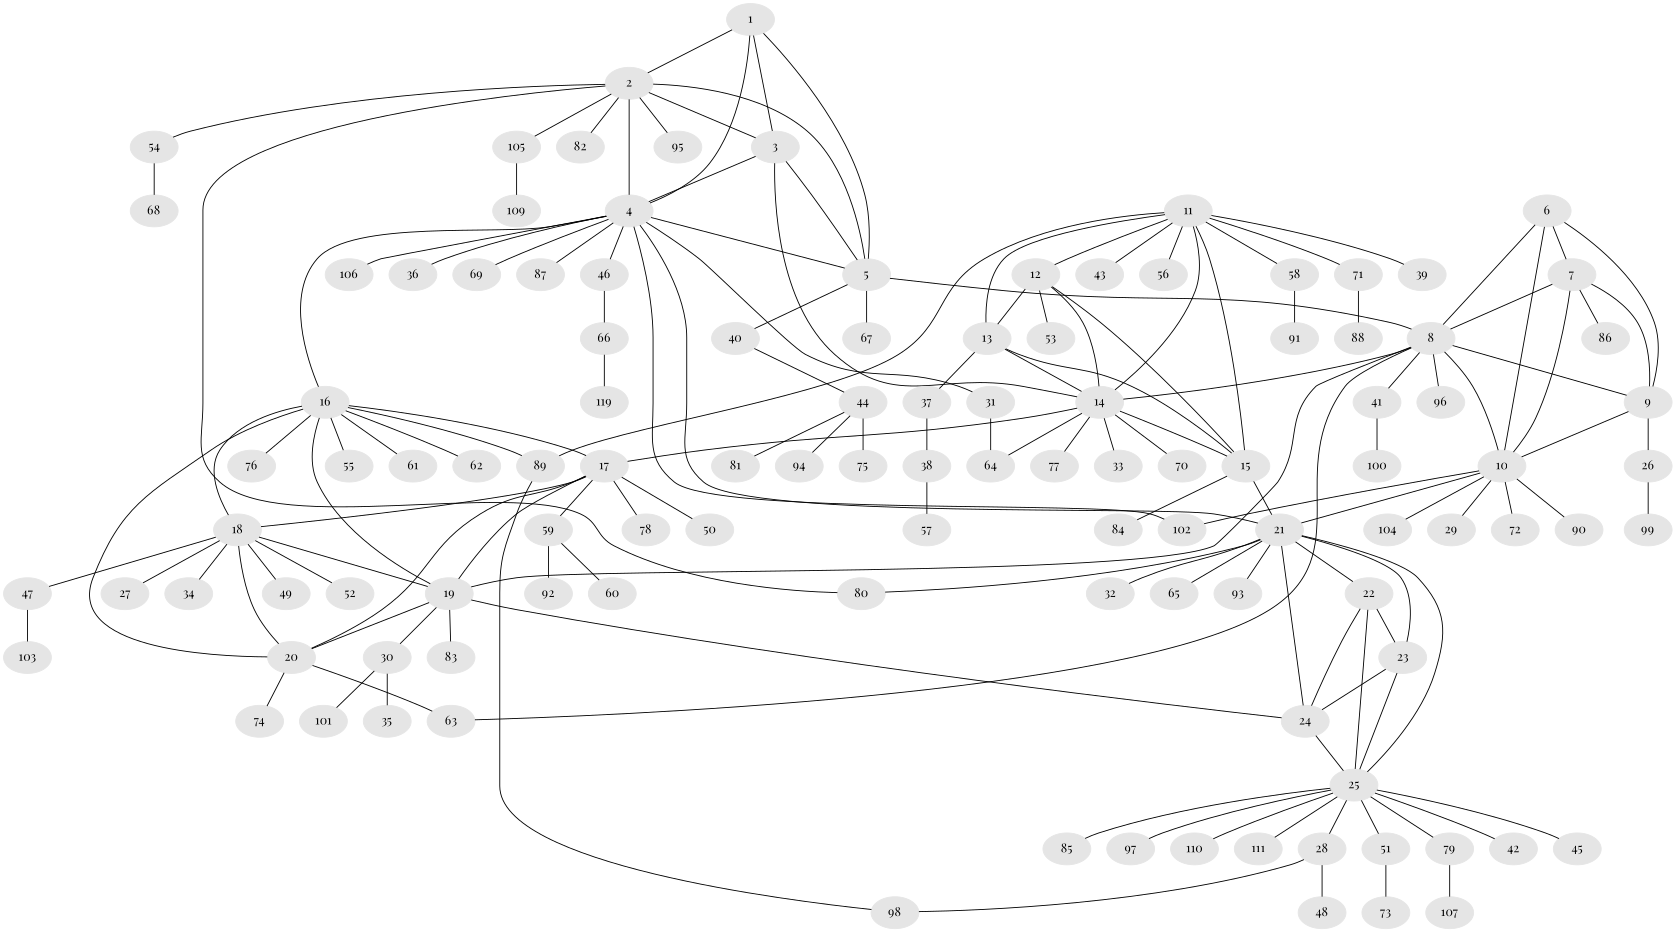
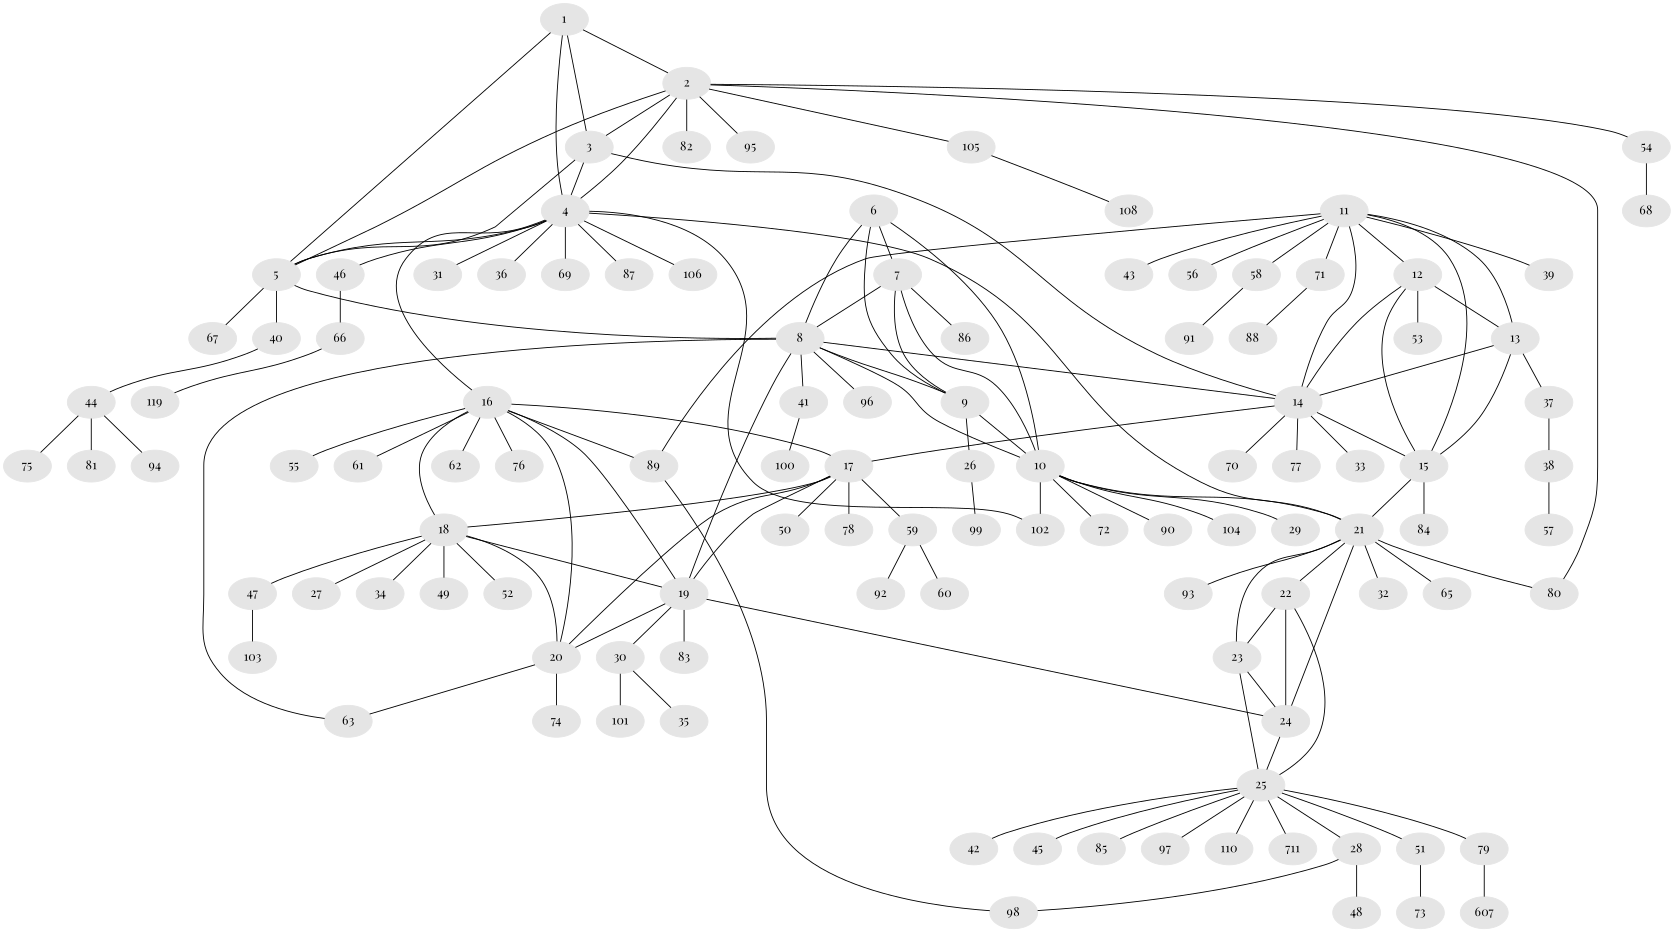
(517, 211) -> (1129, 211)
(991, 466) -> none
(1442, 621) -> none
(1258, 849) -> (1293, 849)
(1450, 913) -> (1484, 913)
